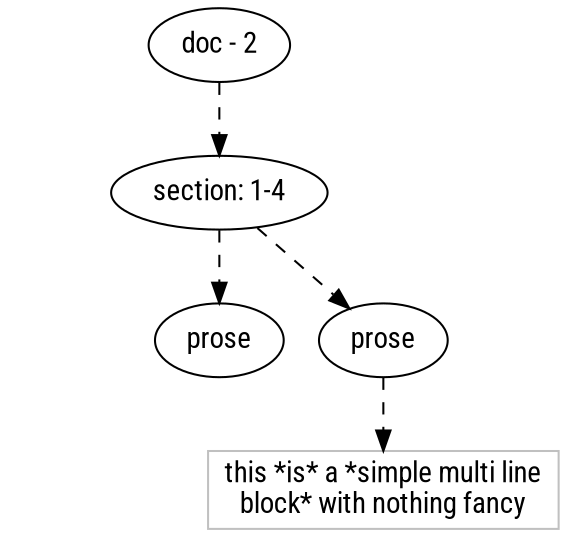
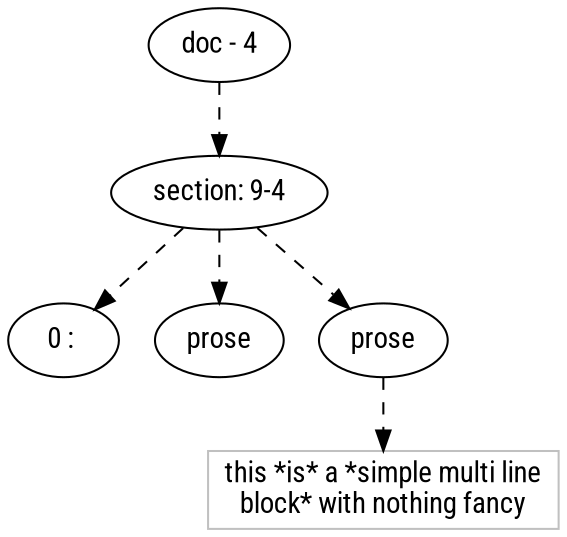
(219, 45) -> (219, 45)
(219, 193) -> (219, 193)
none -> (64, 340)
